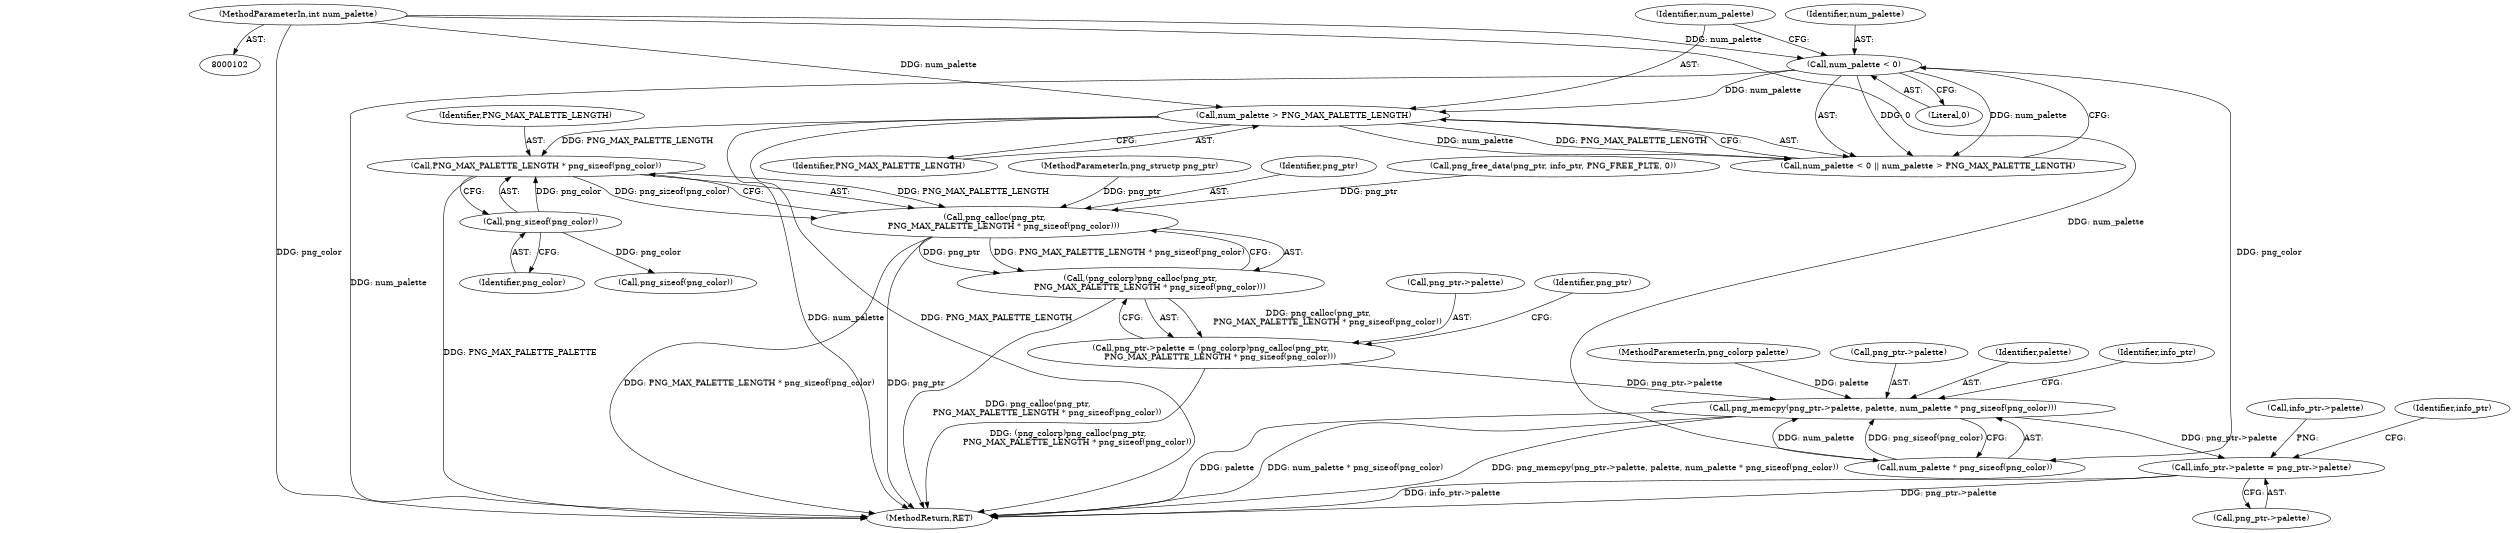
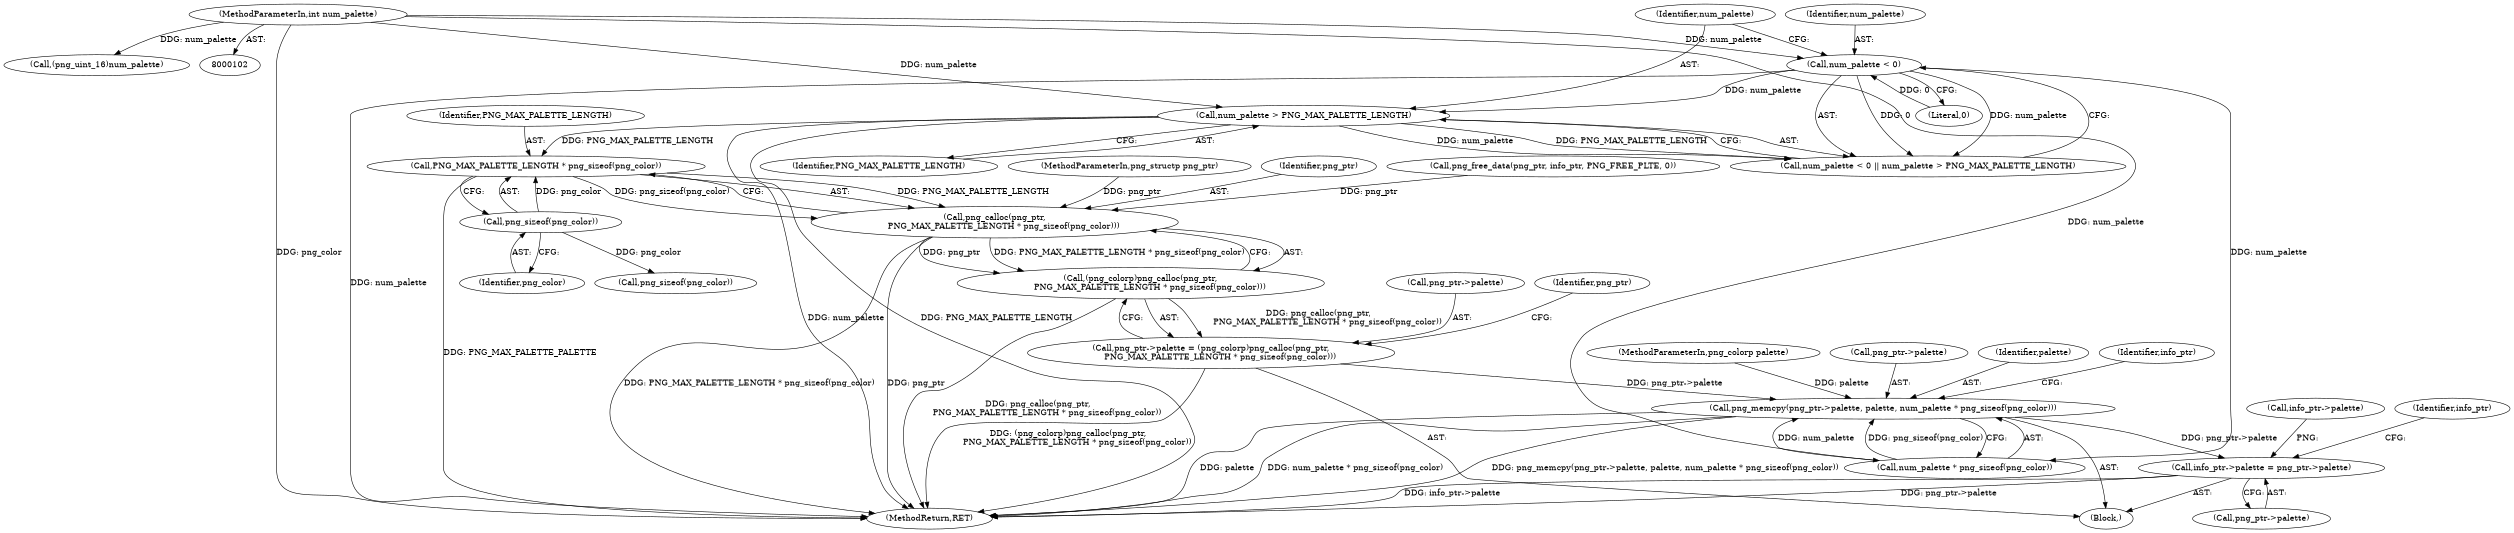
none -> (97, 65)
(1915, 90) -> (1915, 90)
(2269, 253) -> (2269, 253)
none -> (2106, 519)
